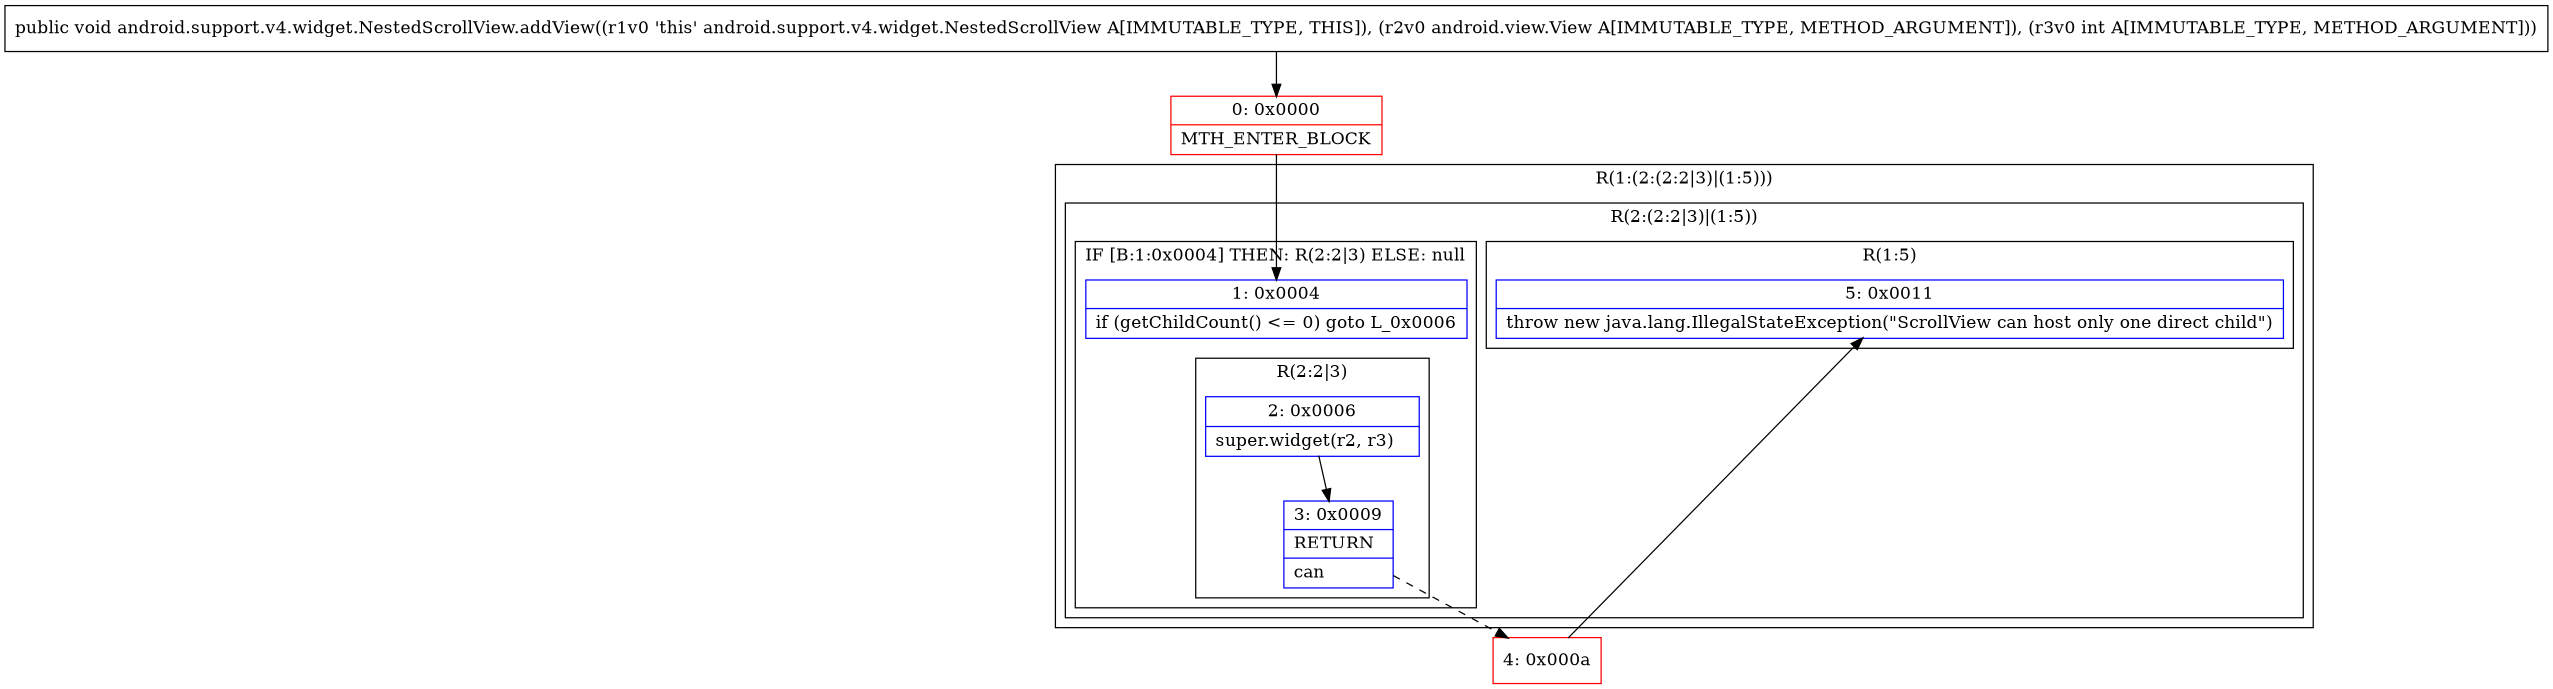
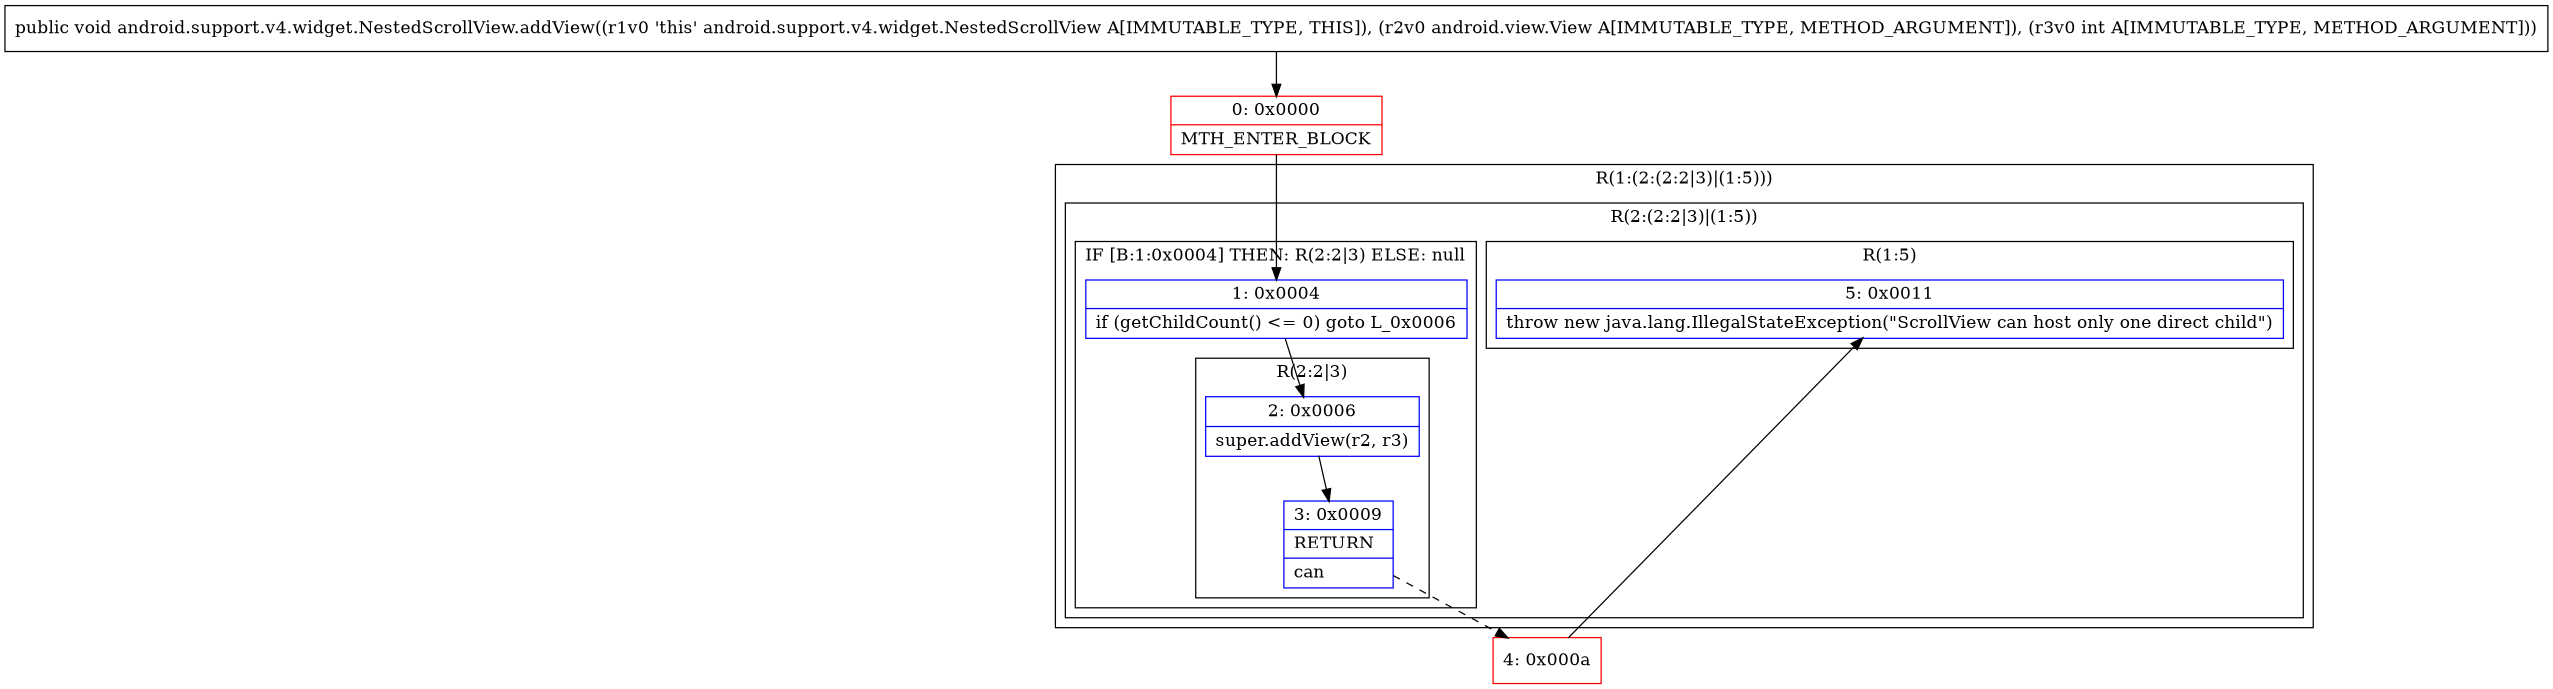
none -> (1294, 366)
(1305, 441) -> (1312, 441)
